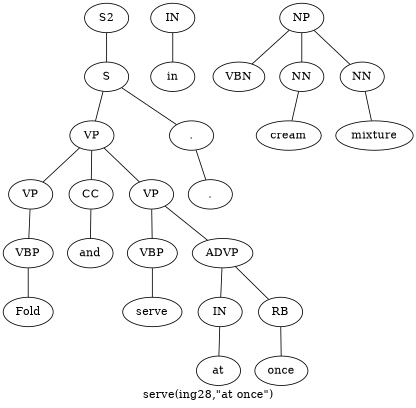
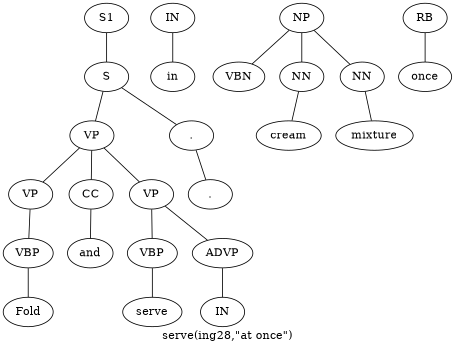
(107, 18) -> (107, 18)
(252, 283) -> none
(218, 371) -> none
